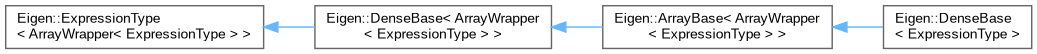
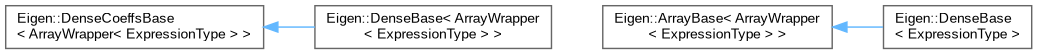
(135, 27) -> (135, 27)
(584, 27) -> none
